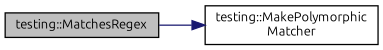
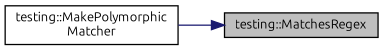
(175, 25) -> (195, 25)
